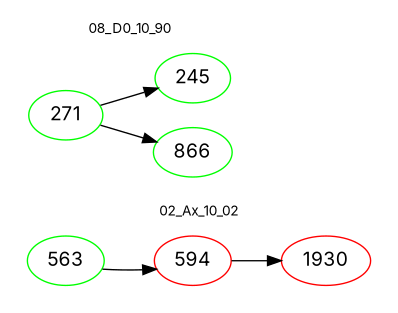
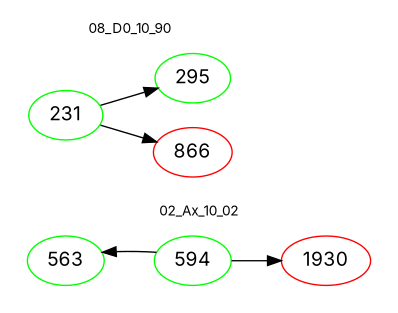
(193, 78) -> (193, 78)
(66, 115) -> (66, 115)
(193, 152) -> (193, 152)
(193, 261) -> (193, 261)
(122, 270) -> (137, 252)
